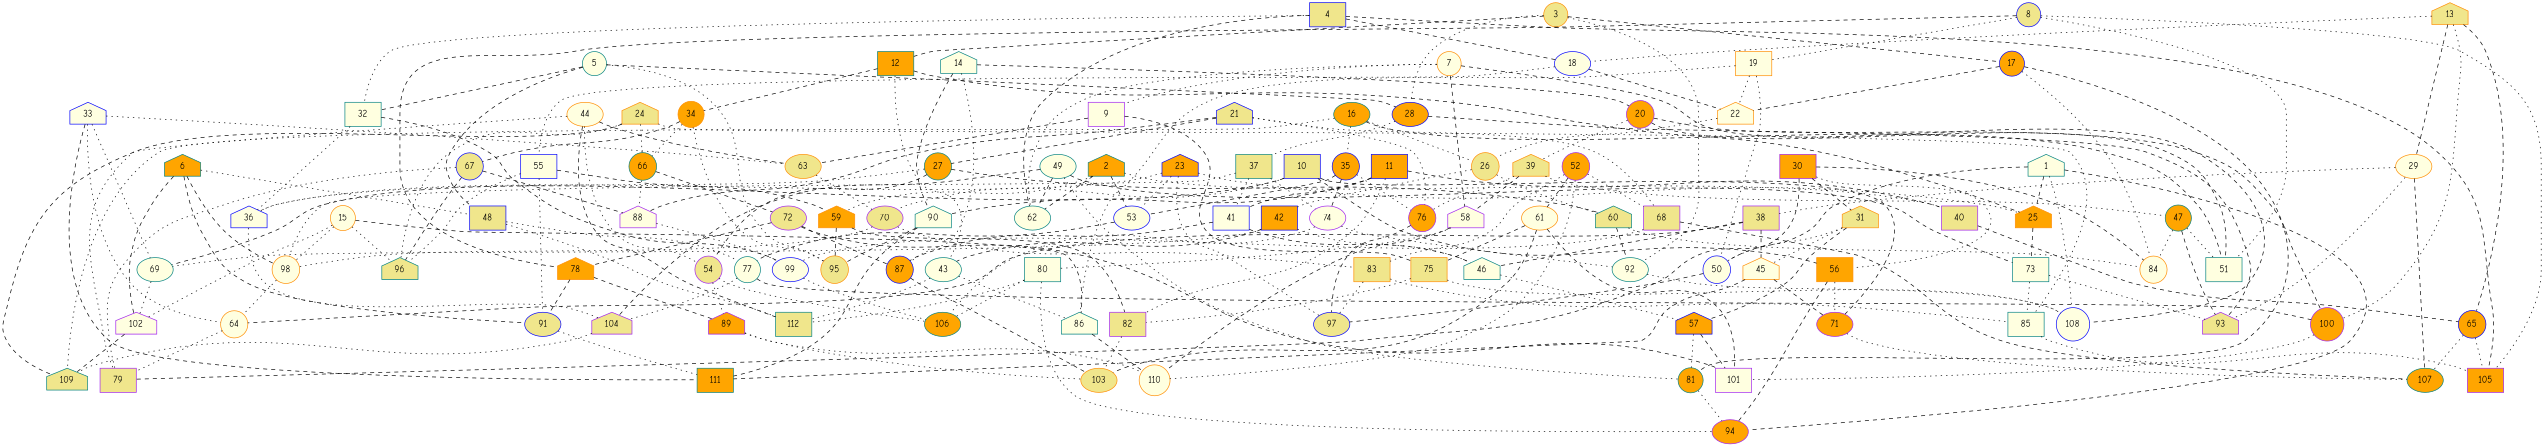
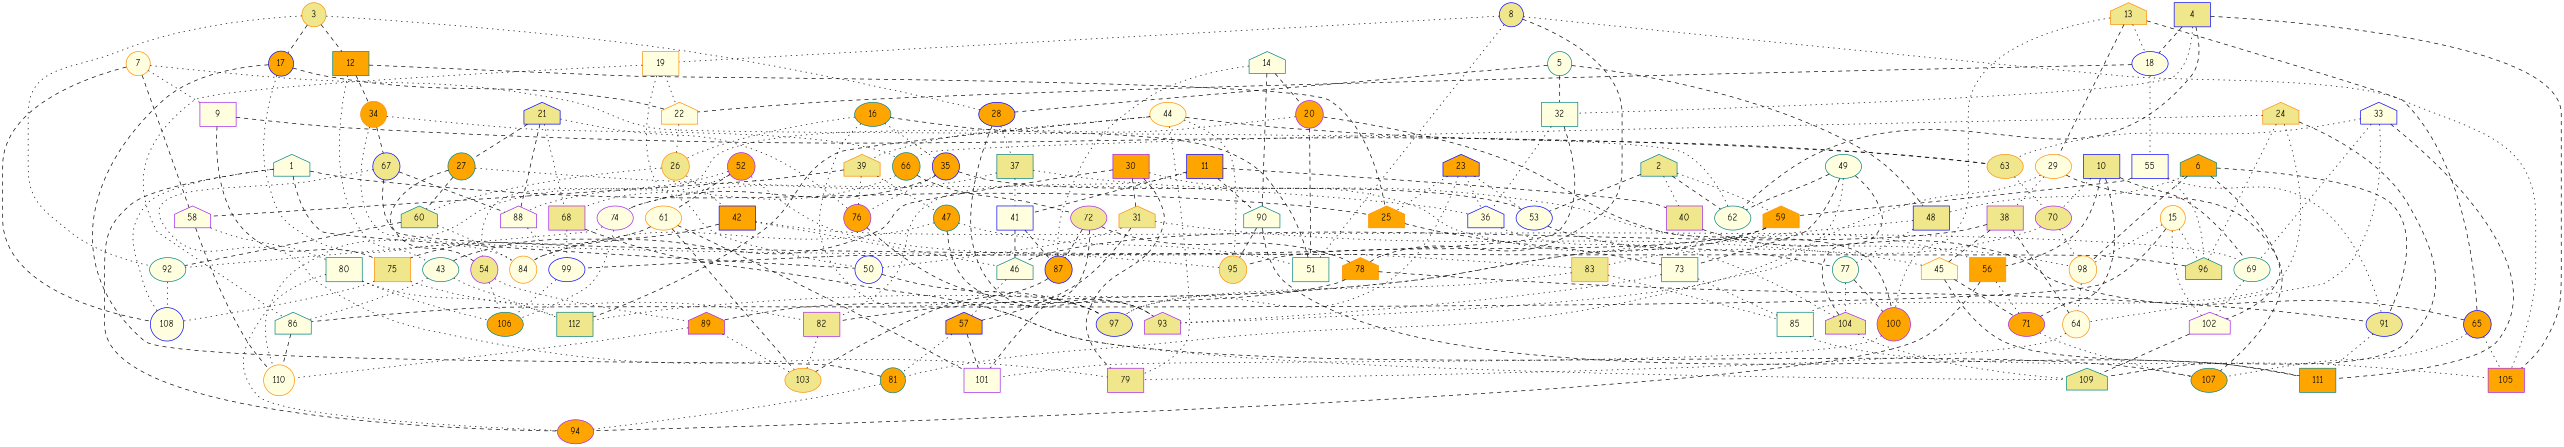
(735, 143) -> (1235, 176)
(1106, 166) -> (1659, 166)
